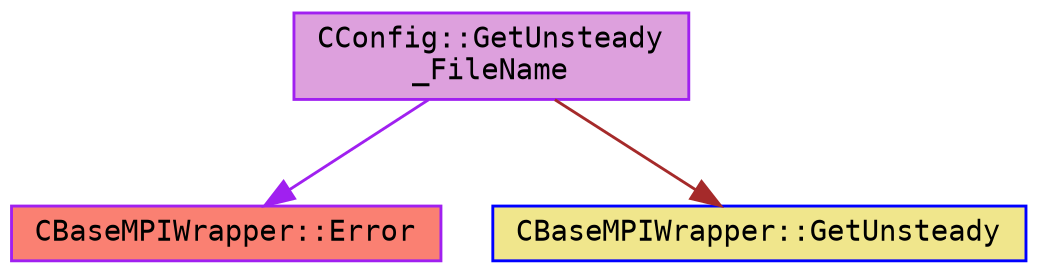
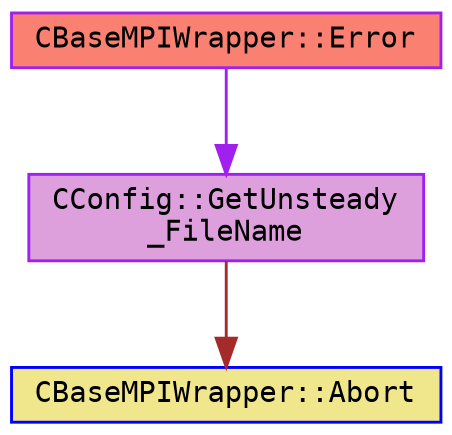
(359, 145) -> (226, 106)
(759, 233) -> (226, 395)
